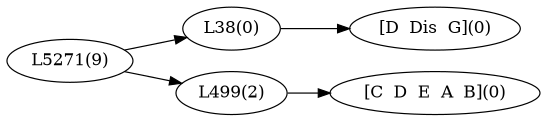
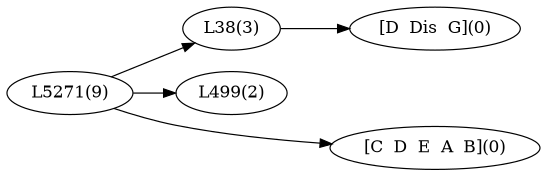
(232, 29) -> (232, 29)
(303, 93) -> (216, 132)
